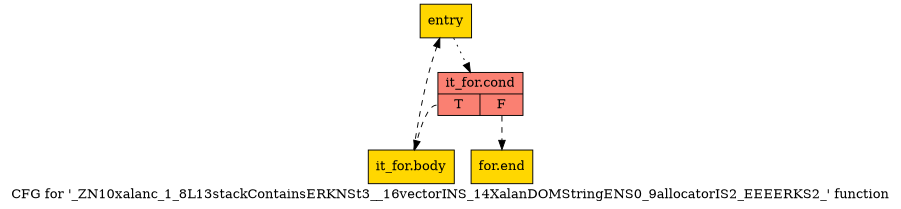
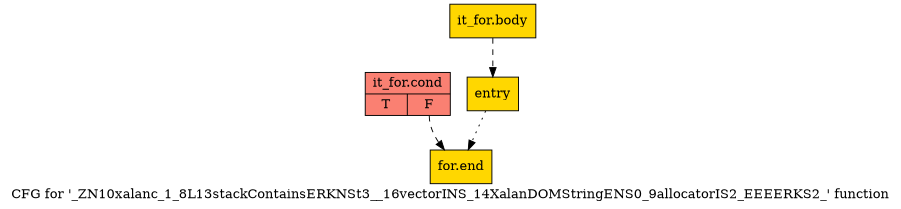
(460, 51) -> (479, 126)
(425, 118) -> none
